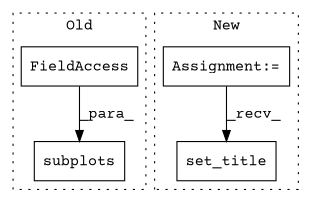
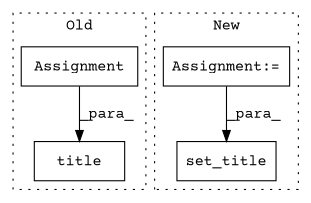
(79, 66) -> (79, 66)
(254, 114) -> (254, 114)
(79, 161) -> (79, 161)
